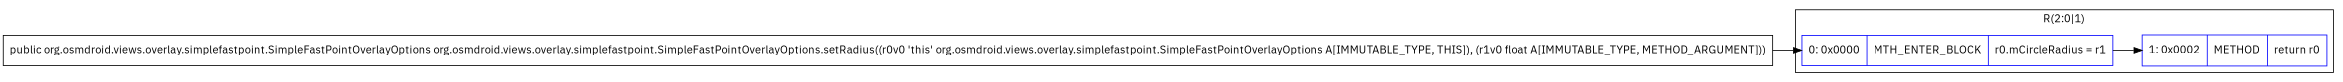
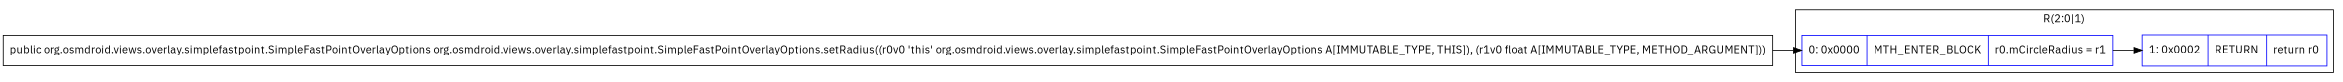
(2237, 50) -> (2237, 50)
